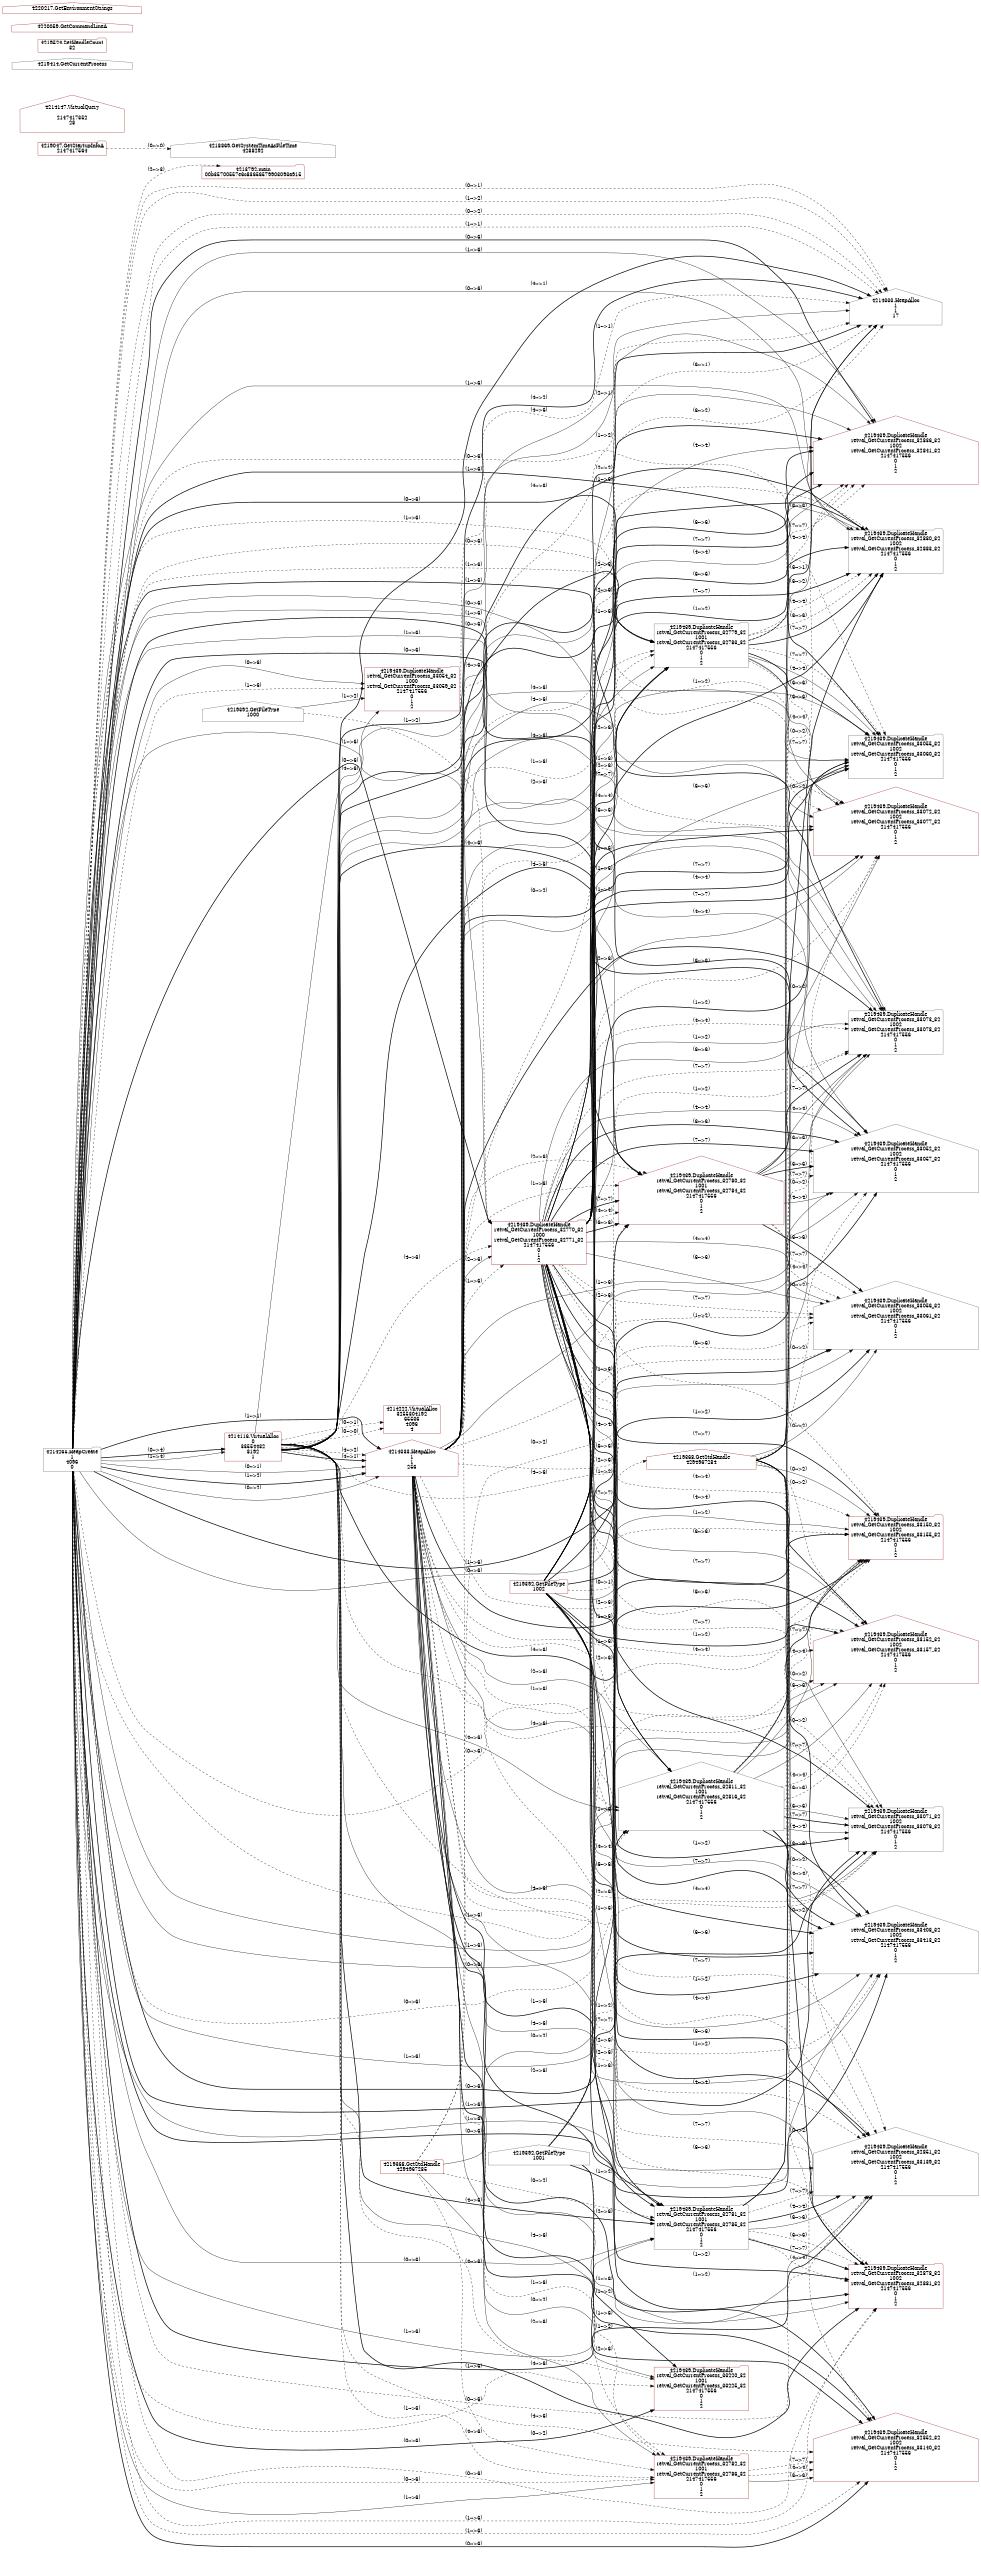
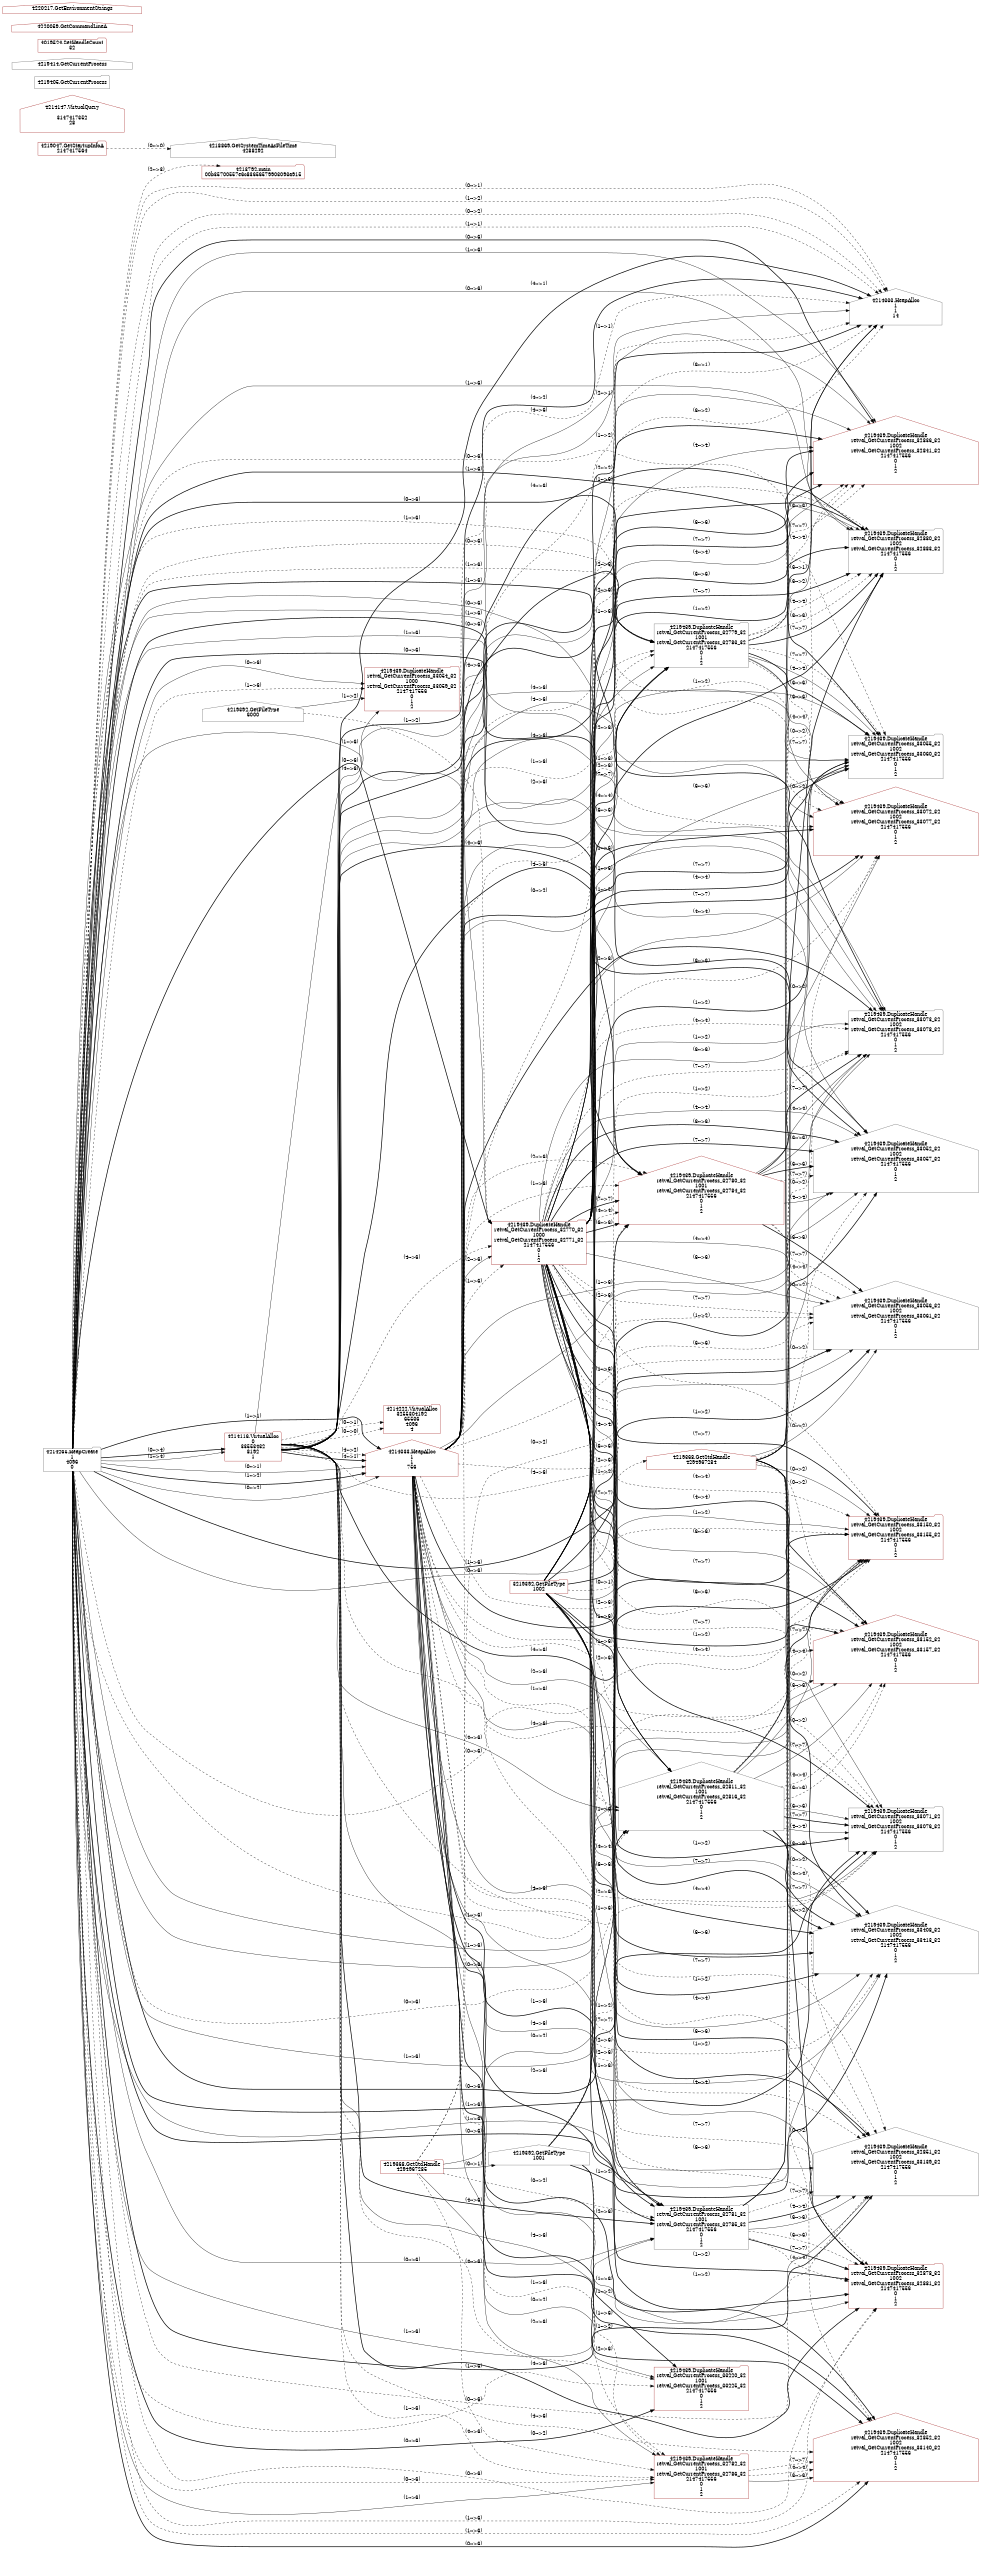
(72, 46) -> (72, 46)
none -> (72, 83)
(72, 116) -> (72, 116)
(896, 309) -> (896, 309)
(253, 713) -> (253, 713)
(253, 1447) -> (253, 1447)
(412, 1460) -> (412, 1460)
(539, 1587) -> (539, 1587)
none -> (468, 2168)
